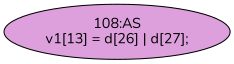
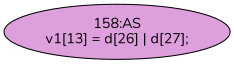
(117, 32) -> (117, 32)
